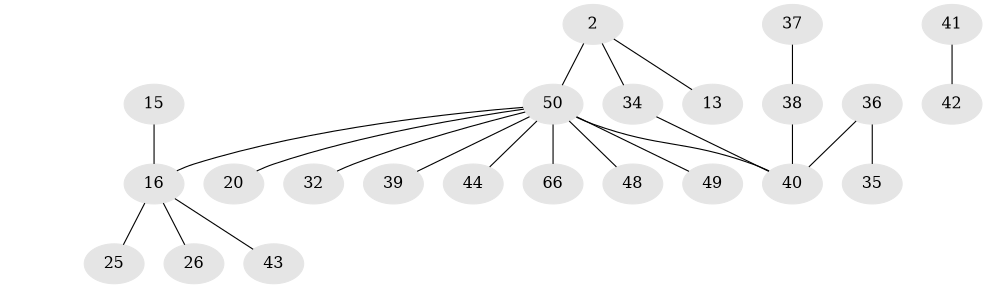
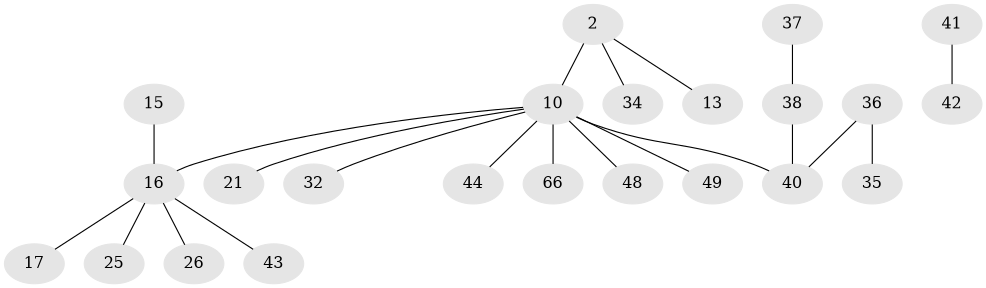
(553, 104) -> (553, 104)
(713, 144) -> none
(234, 184) -> (234, 184)
(393, 184) -> none
none -> (34, 264)
